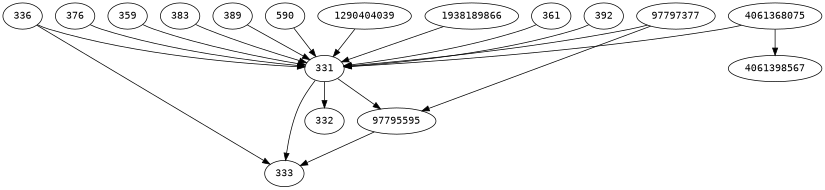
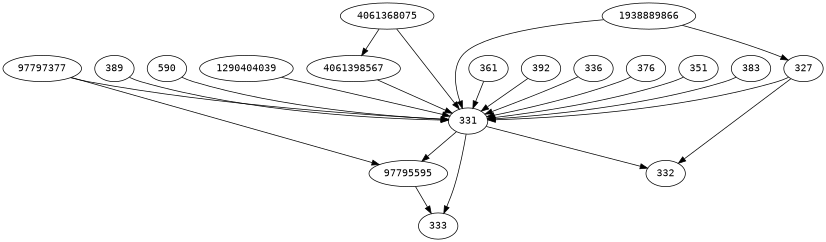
(128, 16) -> (699, 69)
(472, 16) -> (649, 16)
none -> (803, 69)
(150, 93) -> none
none -> (412, 95)
